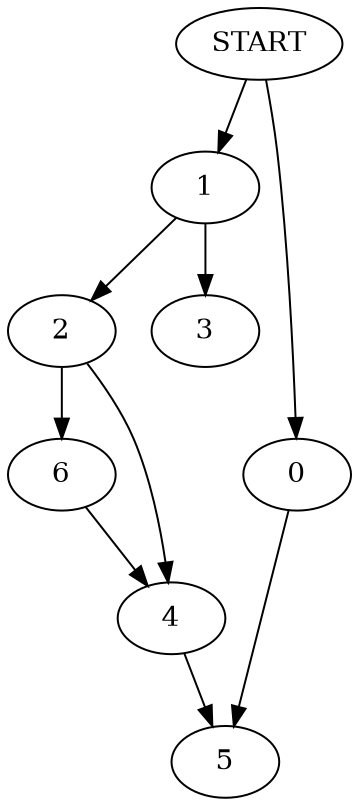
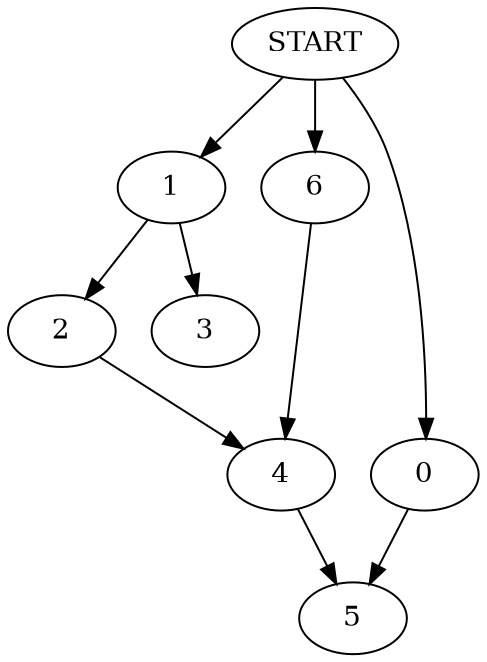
(62, 393) -> (315, 106)
